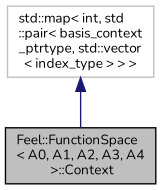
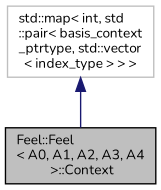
(81, 156) -> (81, 156)
